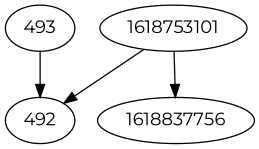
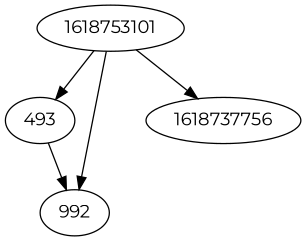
none -> (79, 70)
(40, 121) -> (75, 213)
(176, 121) -> (223, 121)
